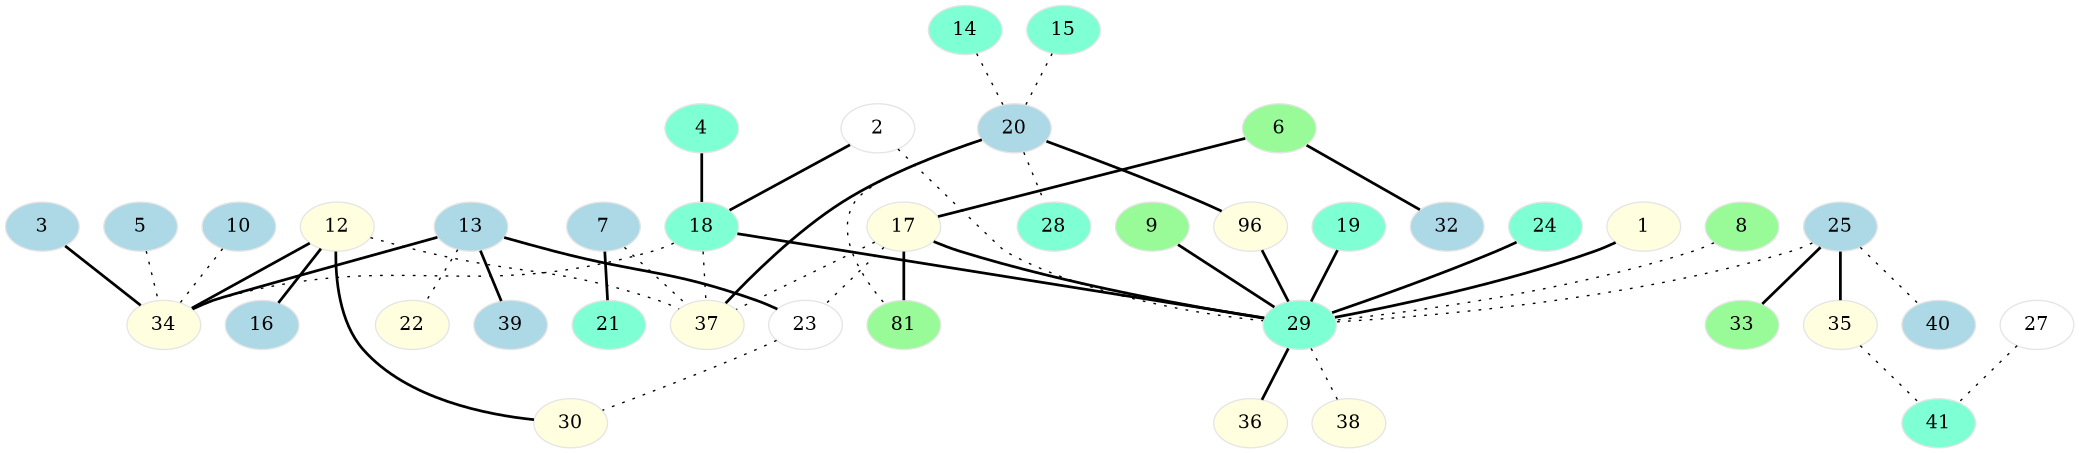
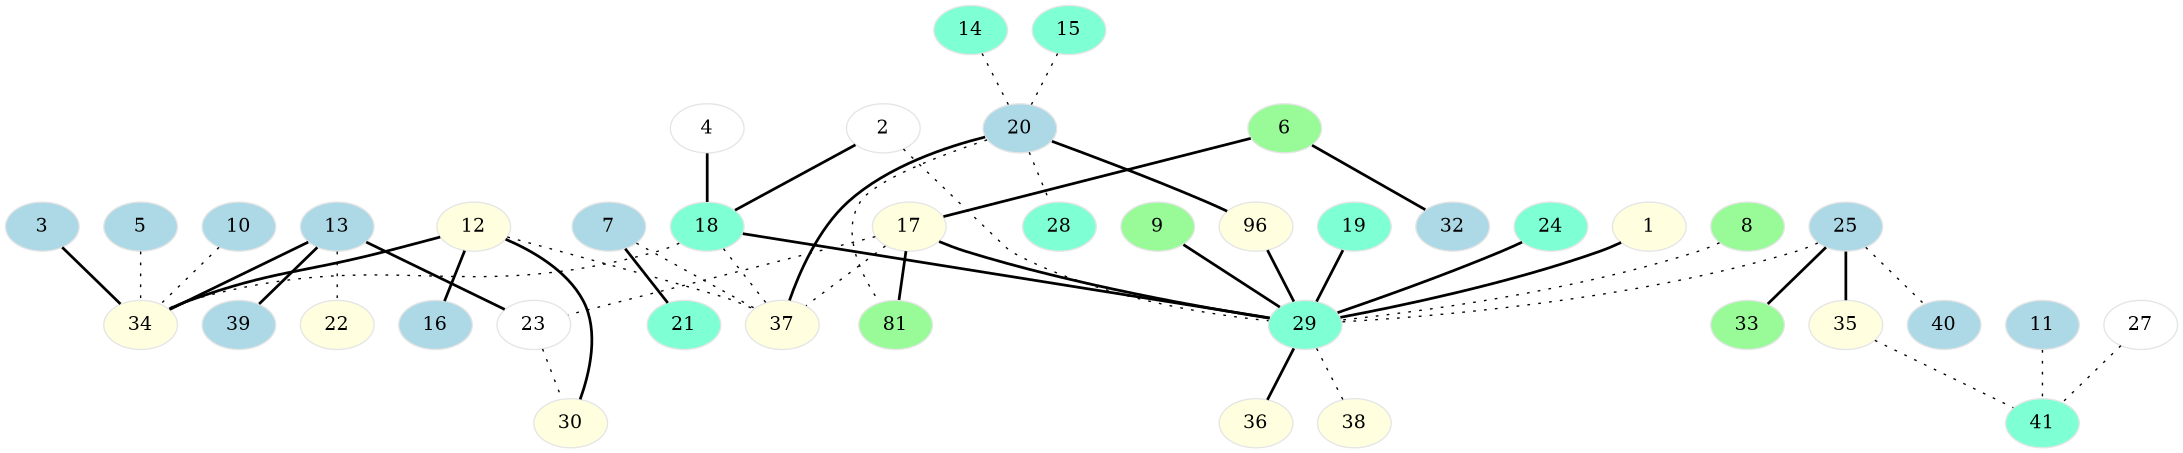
(702, 128) -> (707, 128)
none -> (2042, 325)
